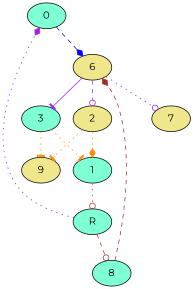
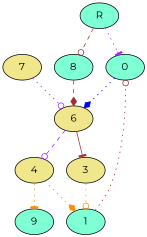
(67, 38) -> (103, 90)
(129, 91) -> (46, 91)
(68, 92) -> (79, 143)
(41, 119) -> (86, 170)
(92, 119) -> (34, 170)
(63, 141) -> (86, 193)
(3, 142) -> (111, 40)
(41, 143) -> none
(41, 170) -> (34, 222)
(92, 193) -> (120, 151)
